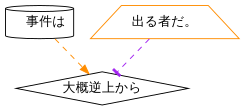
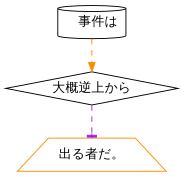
(134, 55) -> (92, 119)
